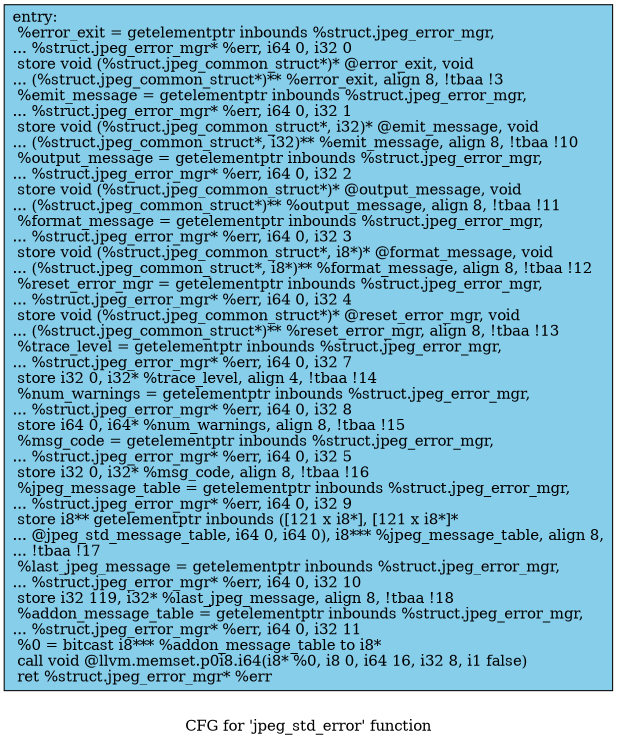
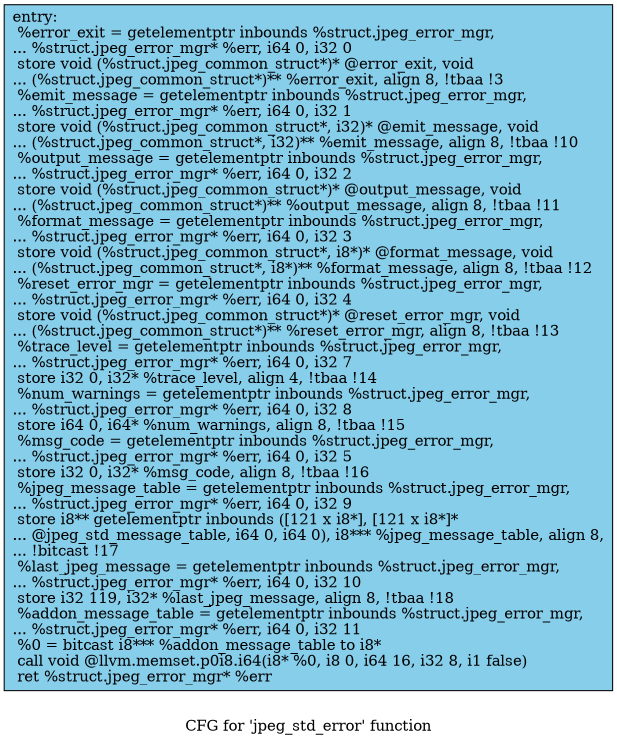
(57, 551) -> (66, 551)
